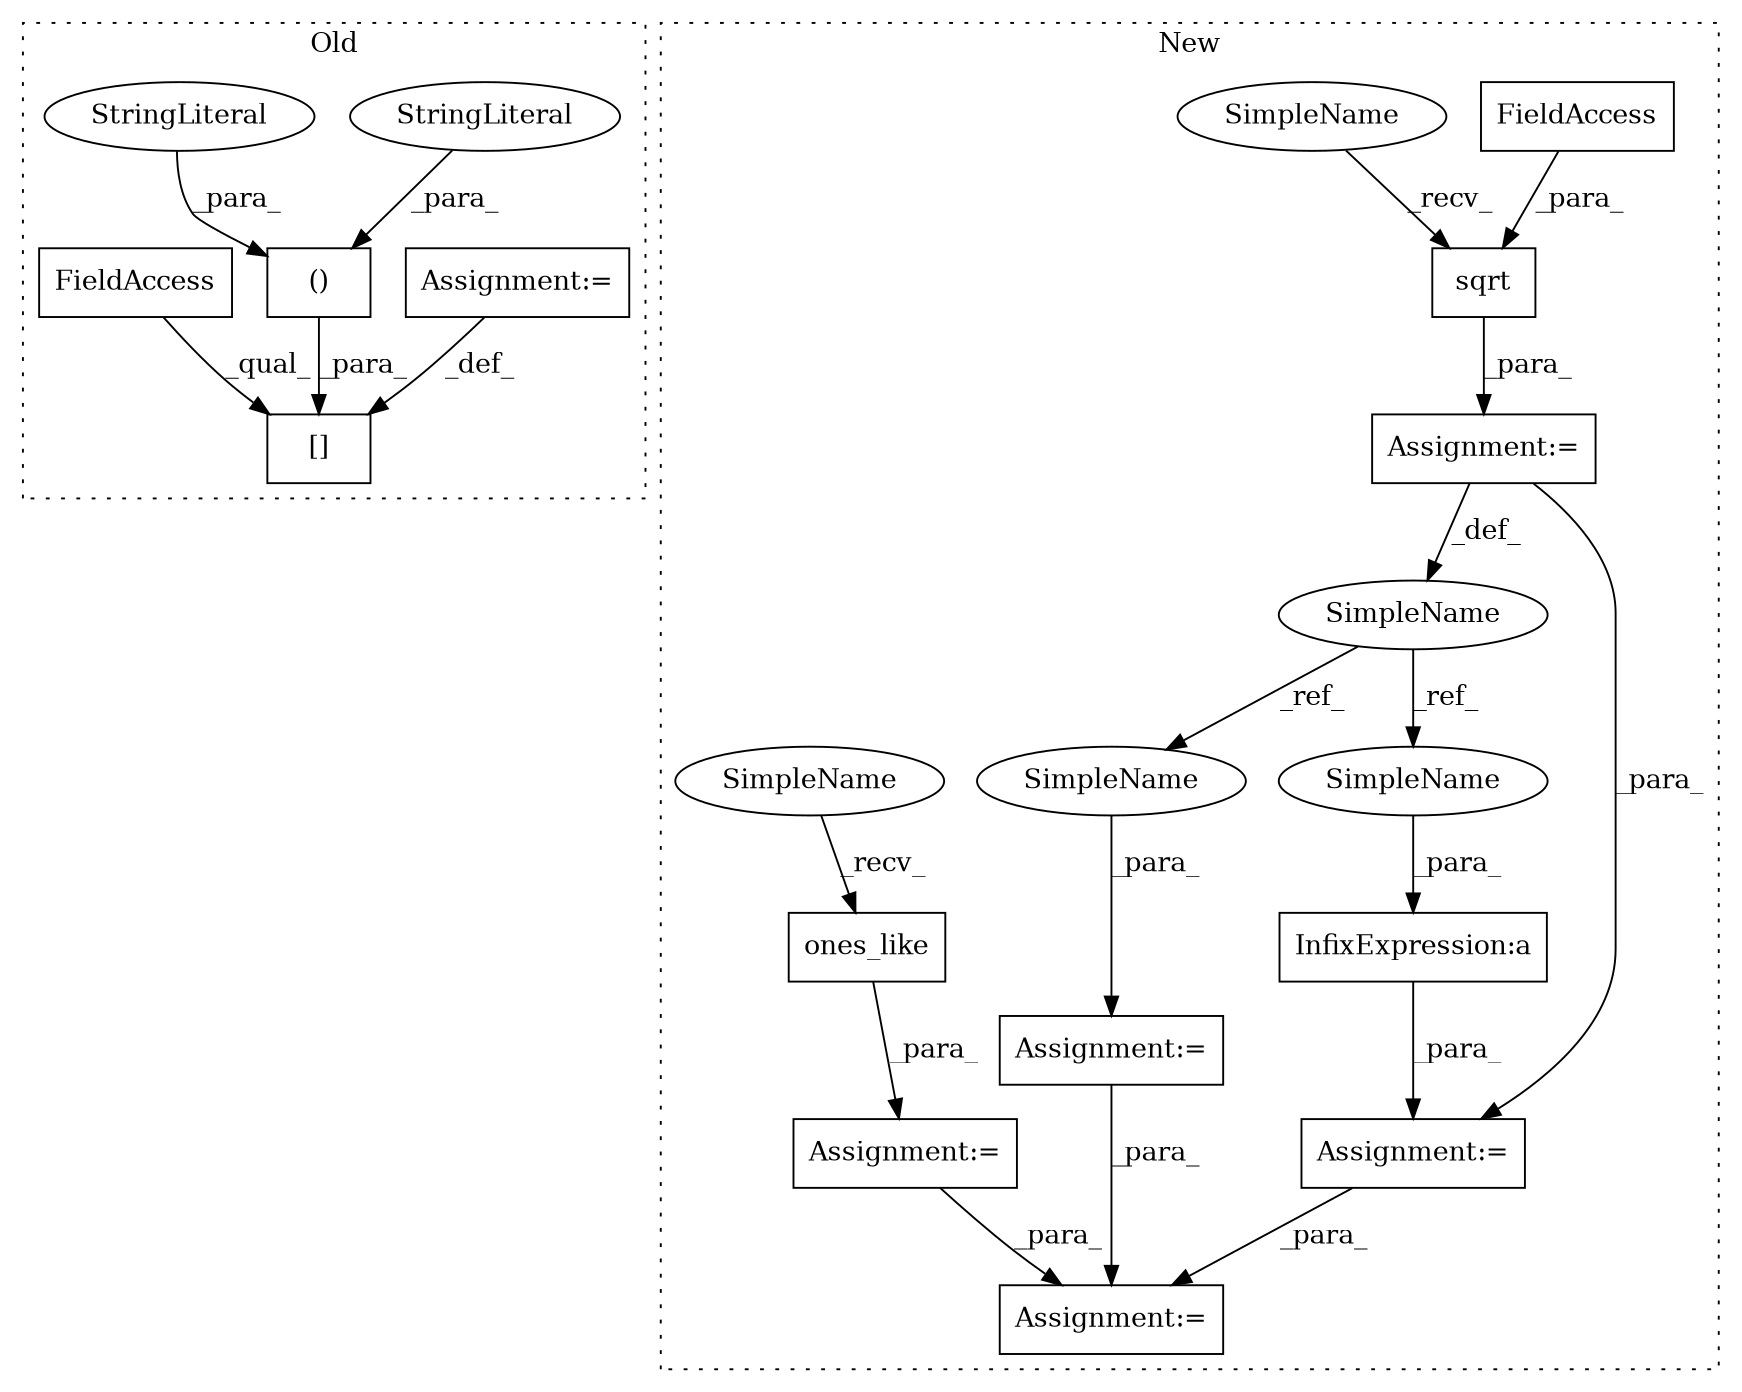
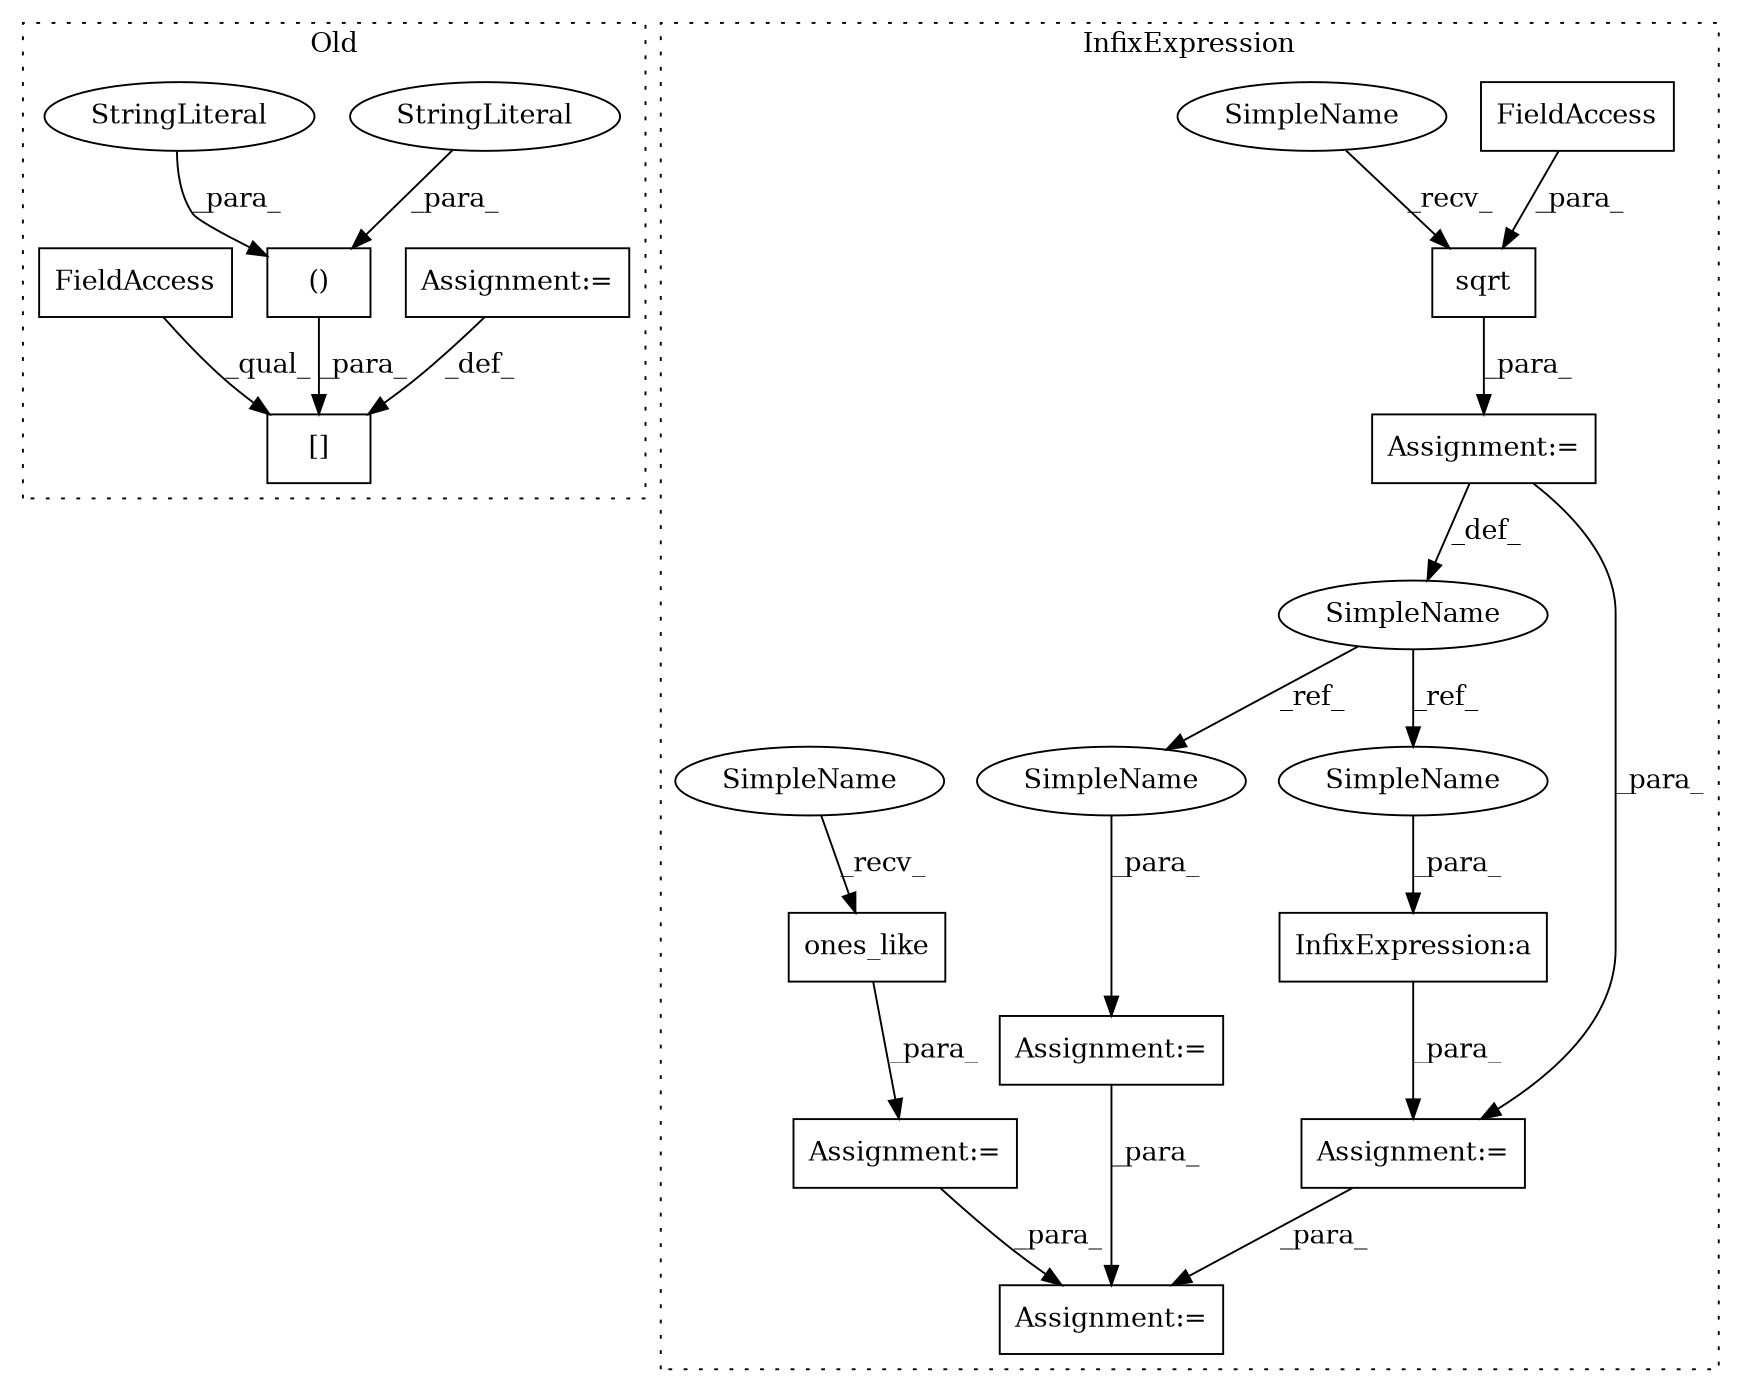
(1190, 45) -> (1190, 45)
